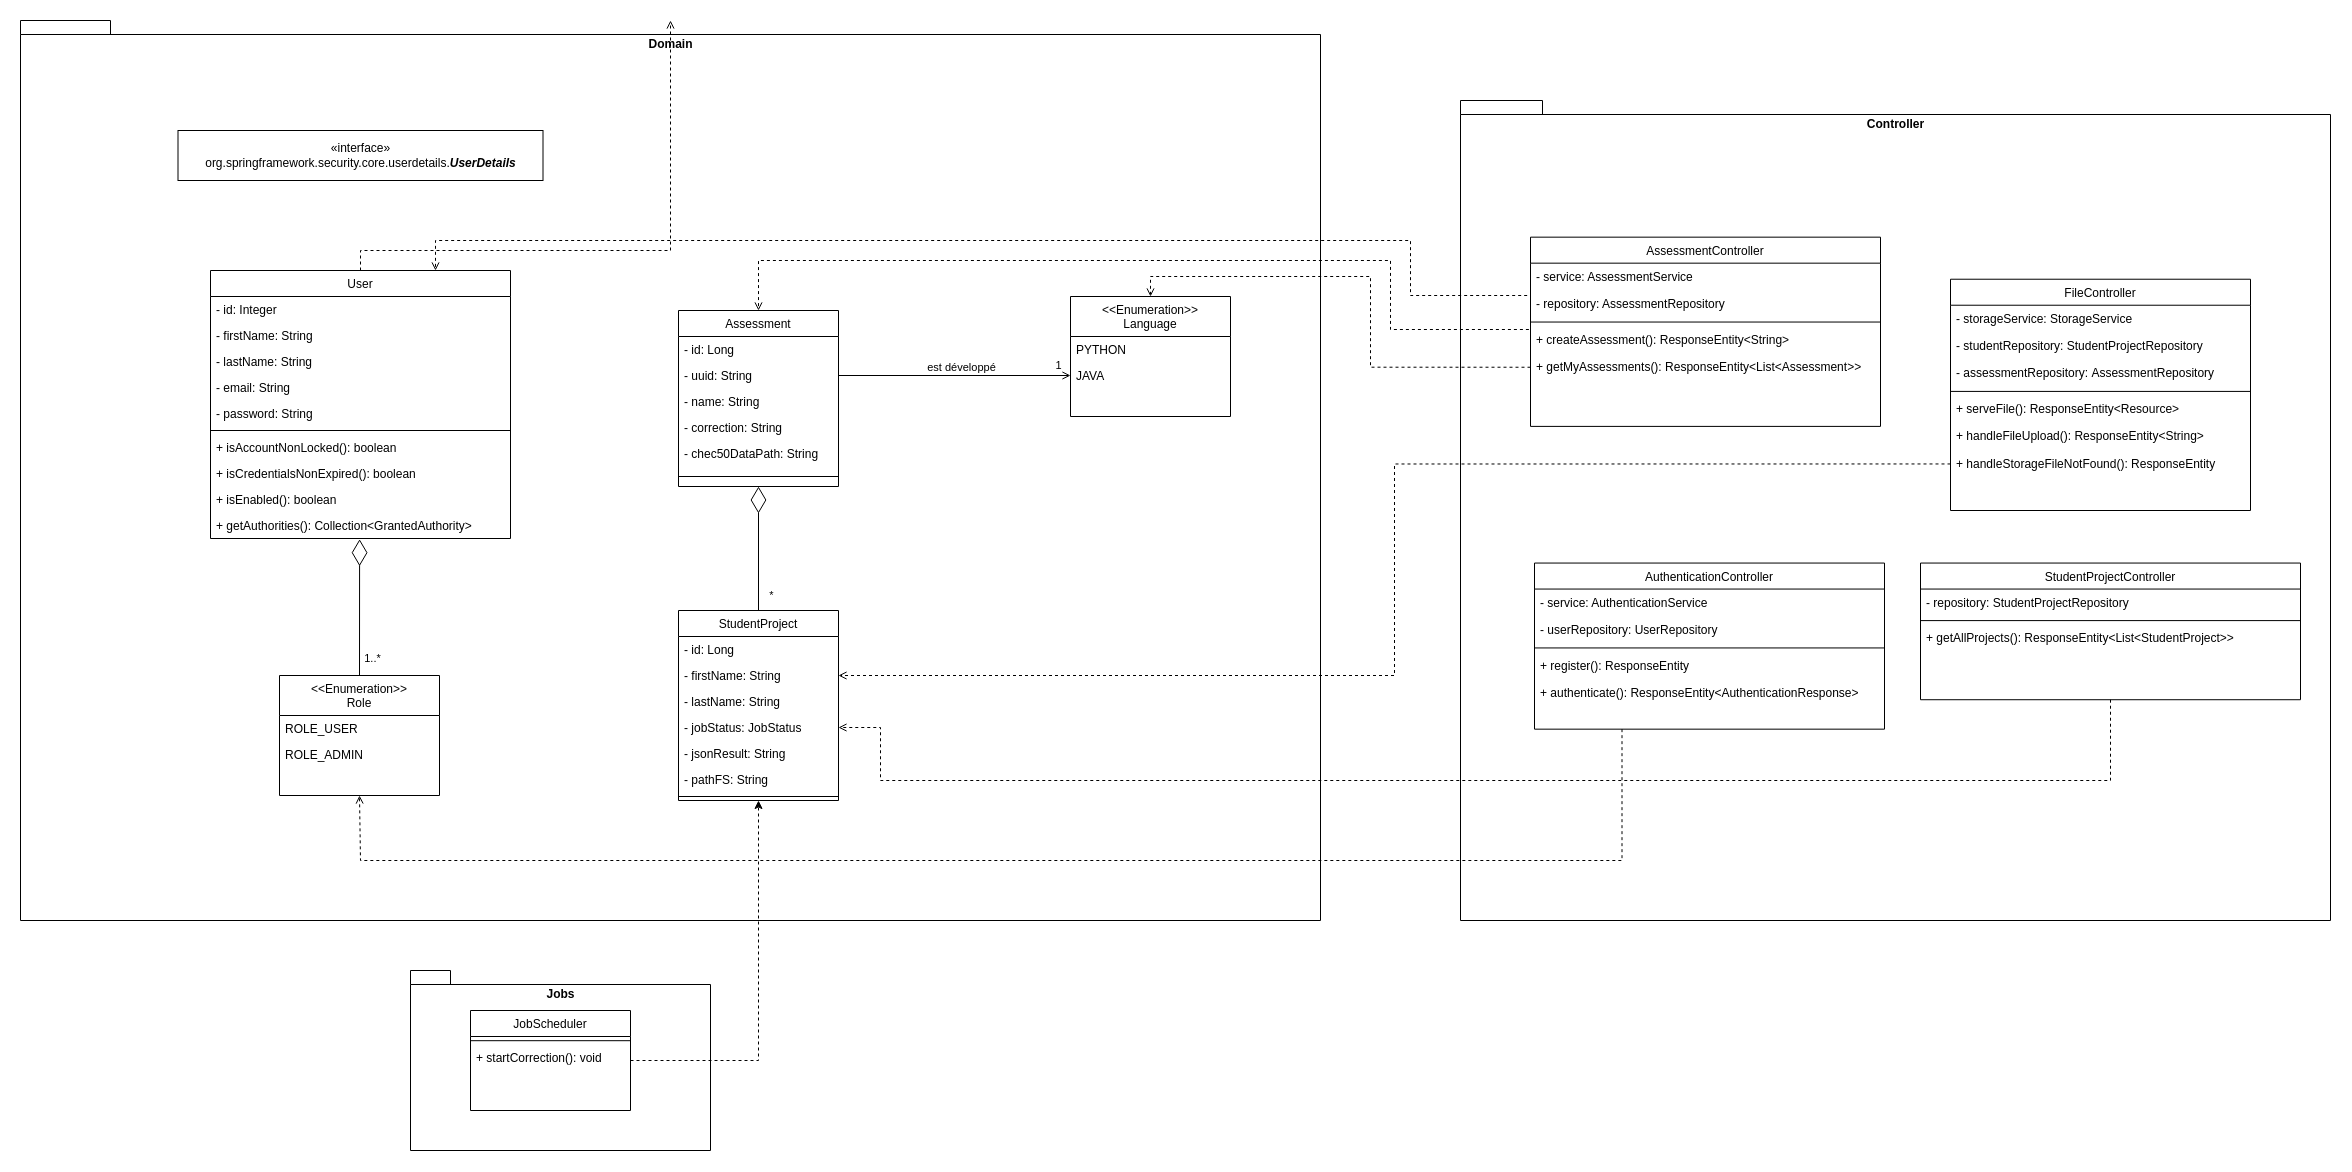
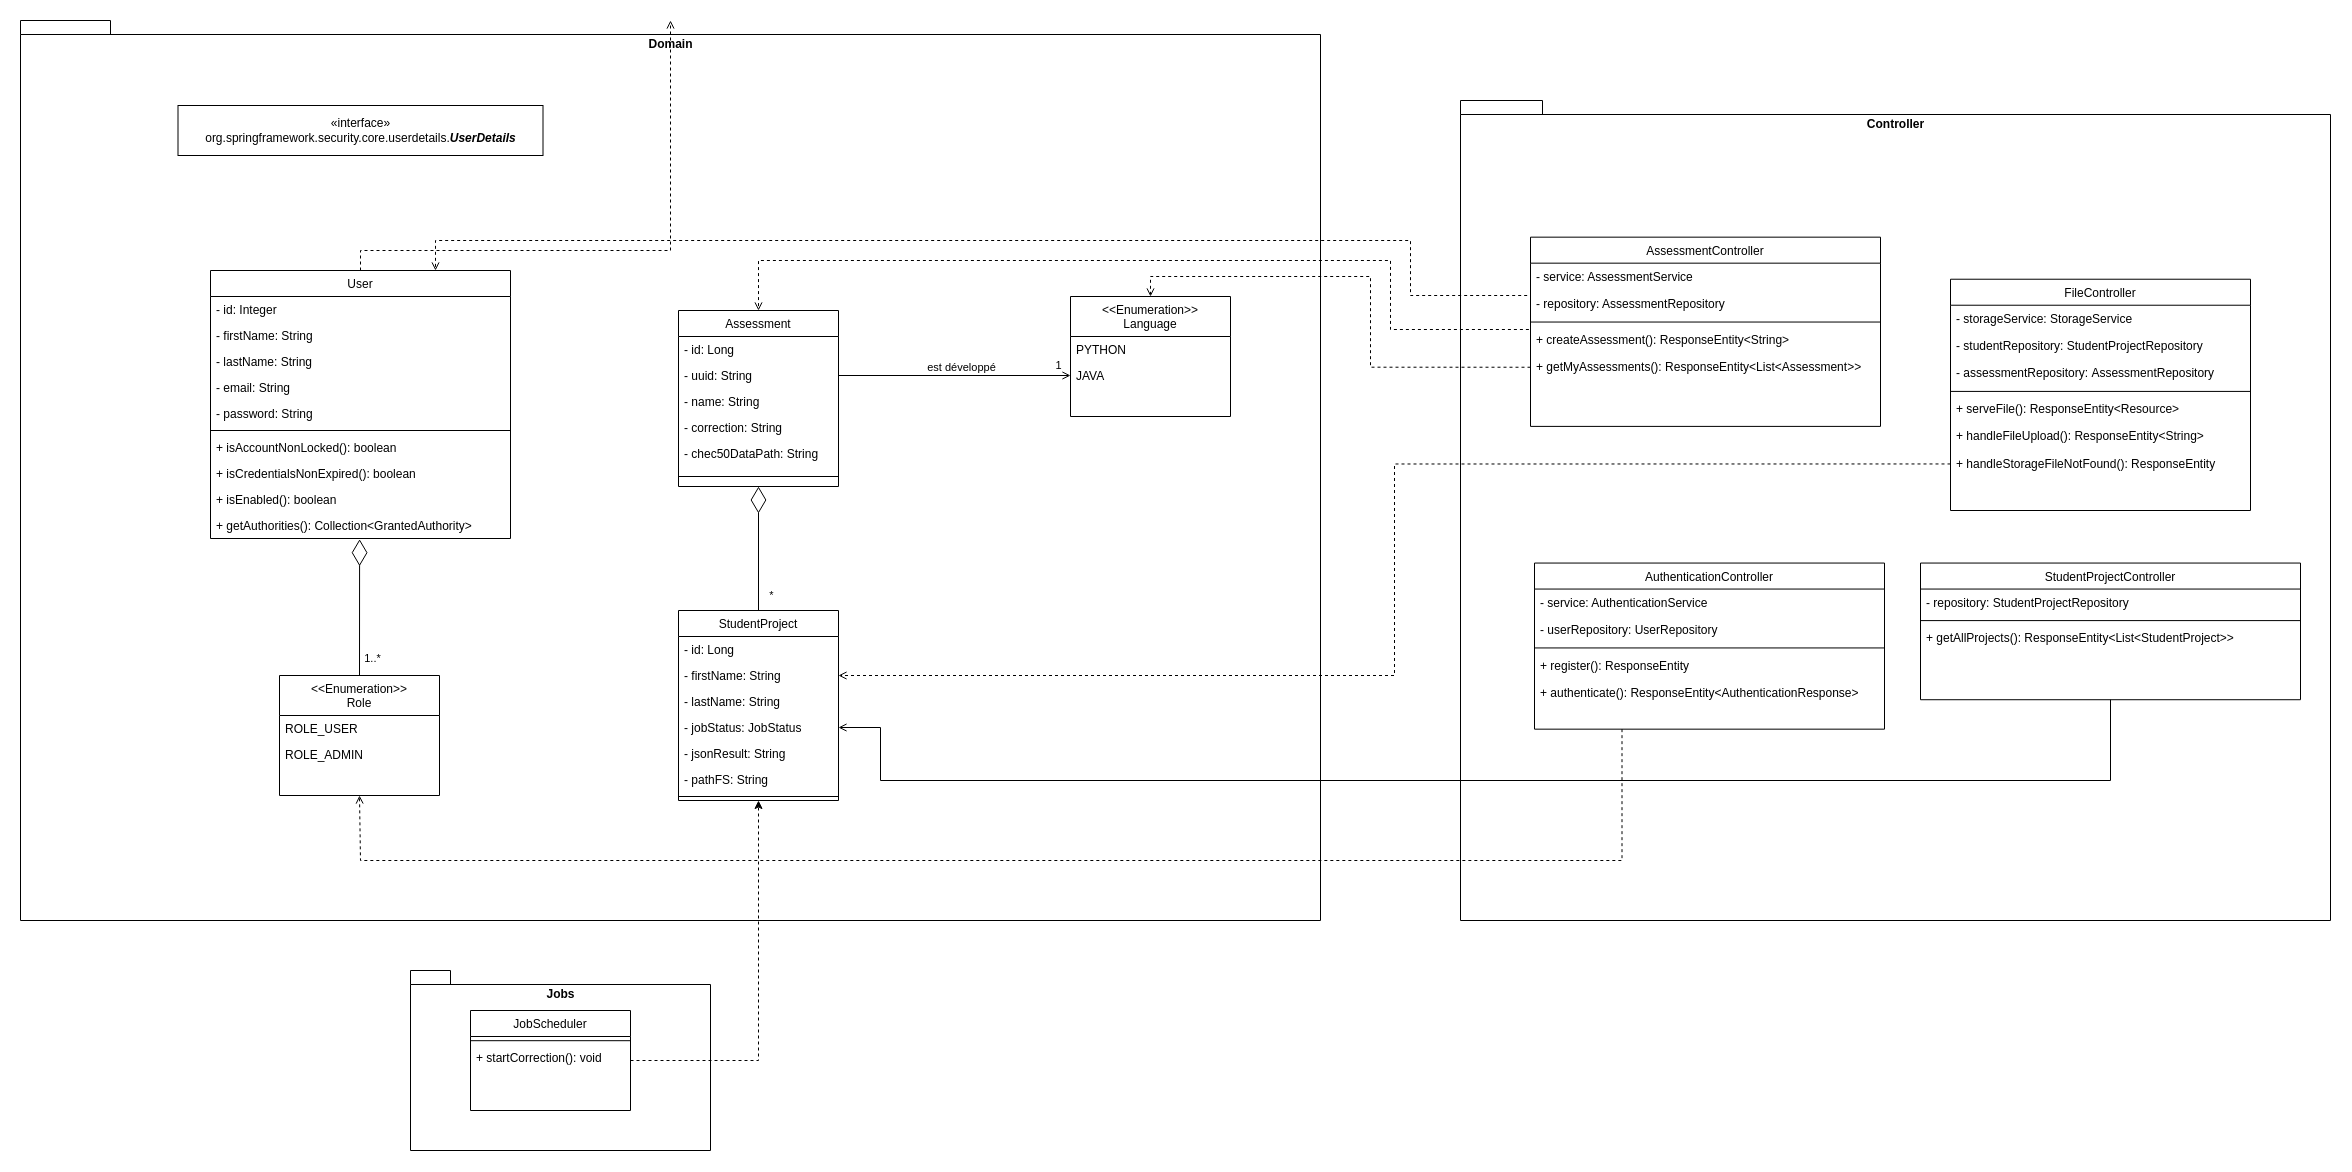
(361, 156) -> (361, 131)
(1490, 781) -> (1490, 781)
